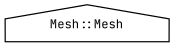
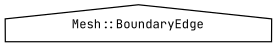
(87, 25) -> (138, 25)
